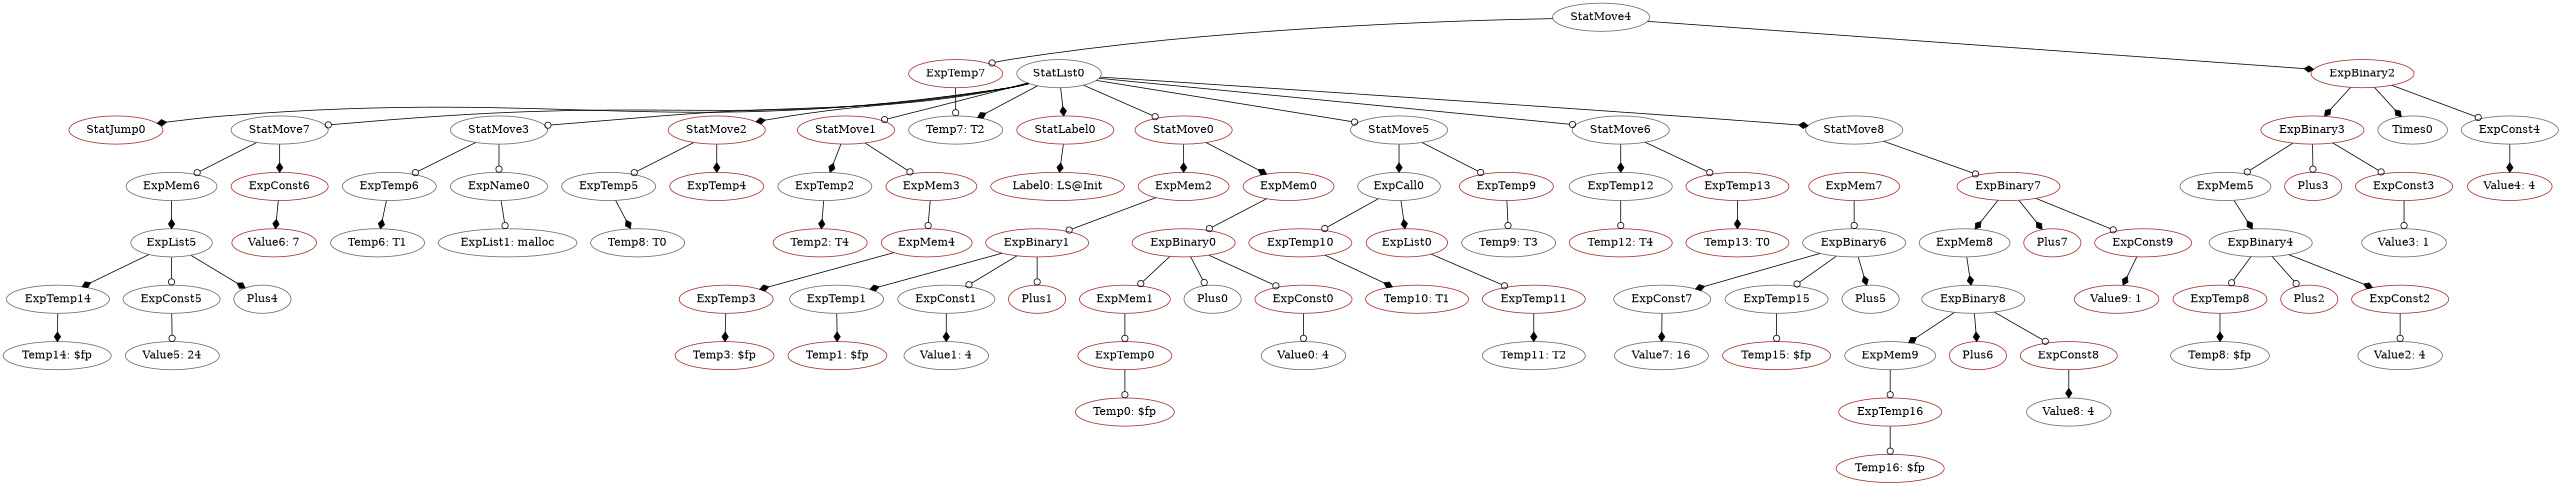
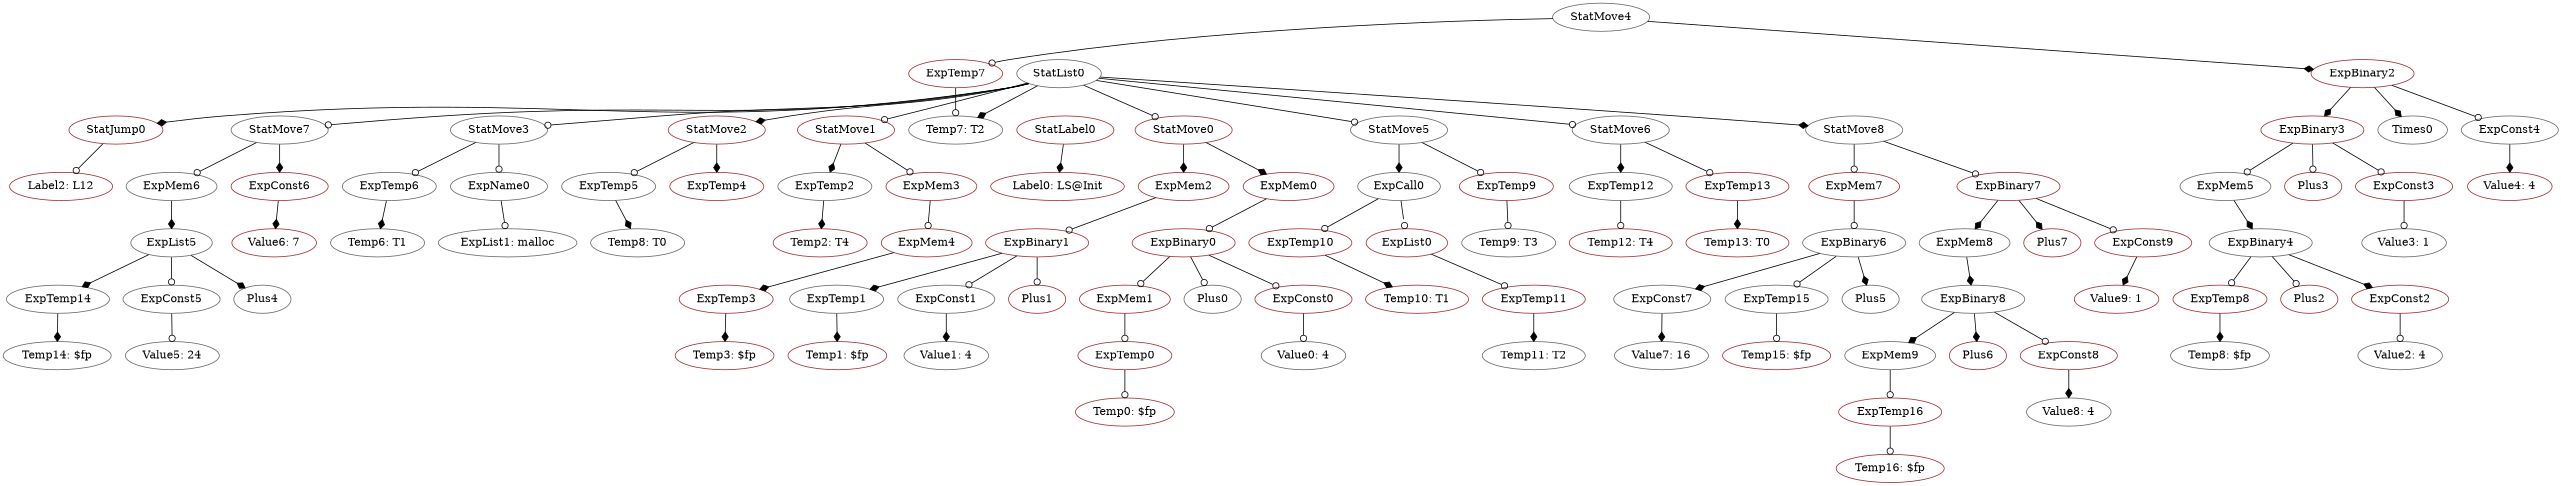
(1062, 97) -> none
none -> (1854, 155)
none -> (61, 186)
(1402, 210) -> (1402, 210)
